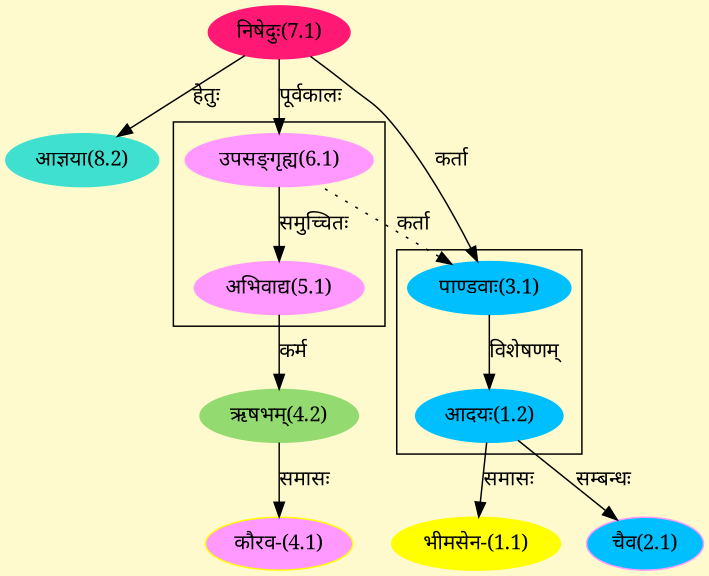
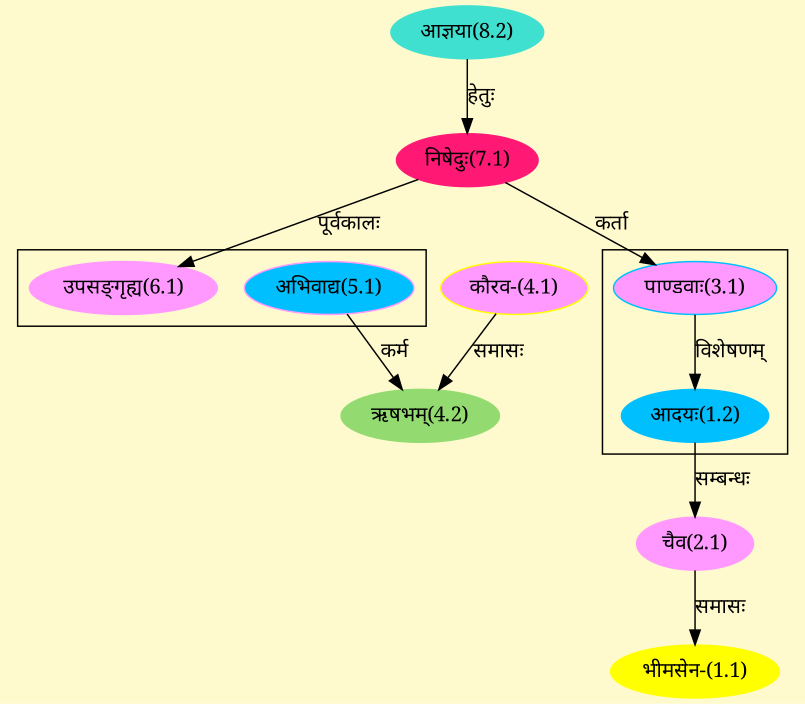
(187, 92) -> (467, 89)
(279, 217) -> none
(375, 219) -> none
(279, 288) -> (329, 288)
(489, 288) -> (695, 288)
(279, 472) -> (472, 346)
(483, 472) -> (695, 600)
(645, 544) -> (695, 544)
